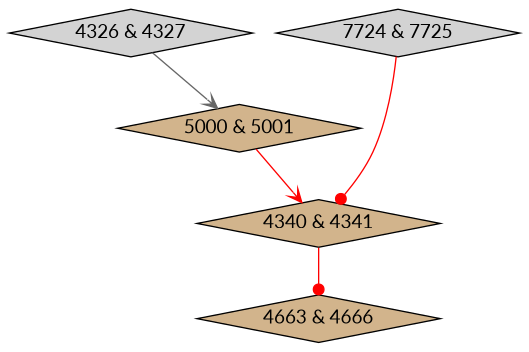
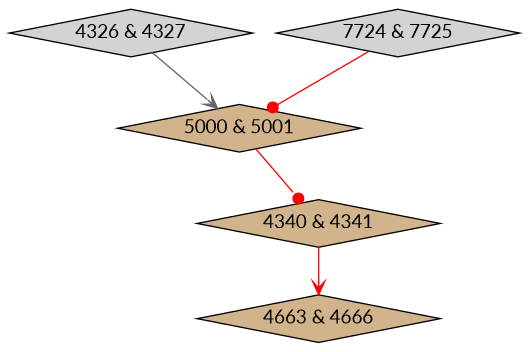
(381, 130) -> (323, 78)
(275, 171) -> (275, 171)
(319, 266) -> (319, 266)
